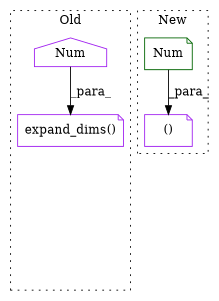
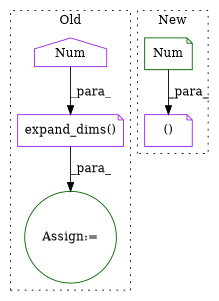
none -> (71, 237)
